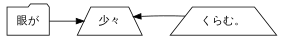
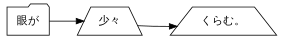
(163, 16) -> (153, 26)
